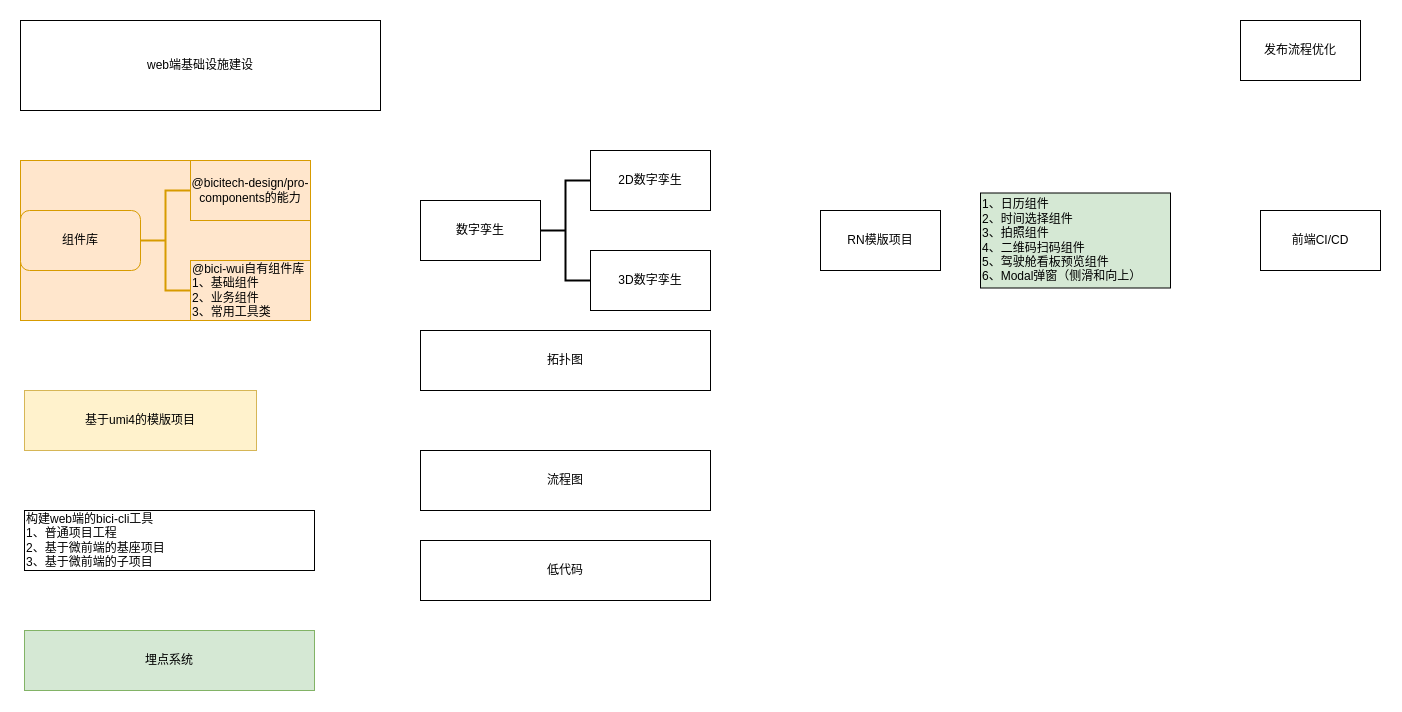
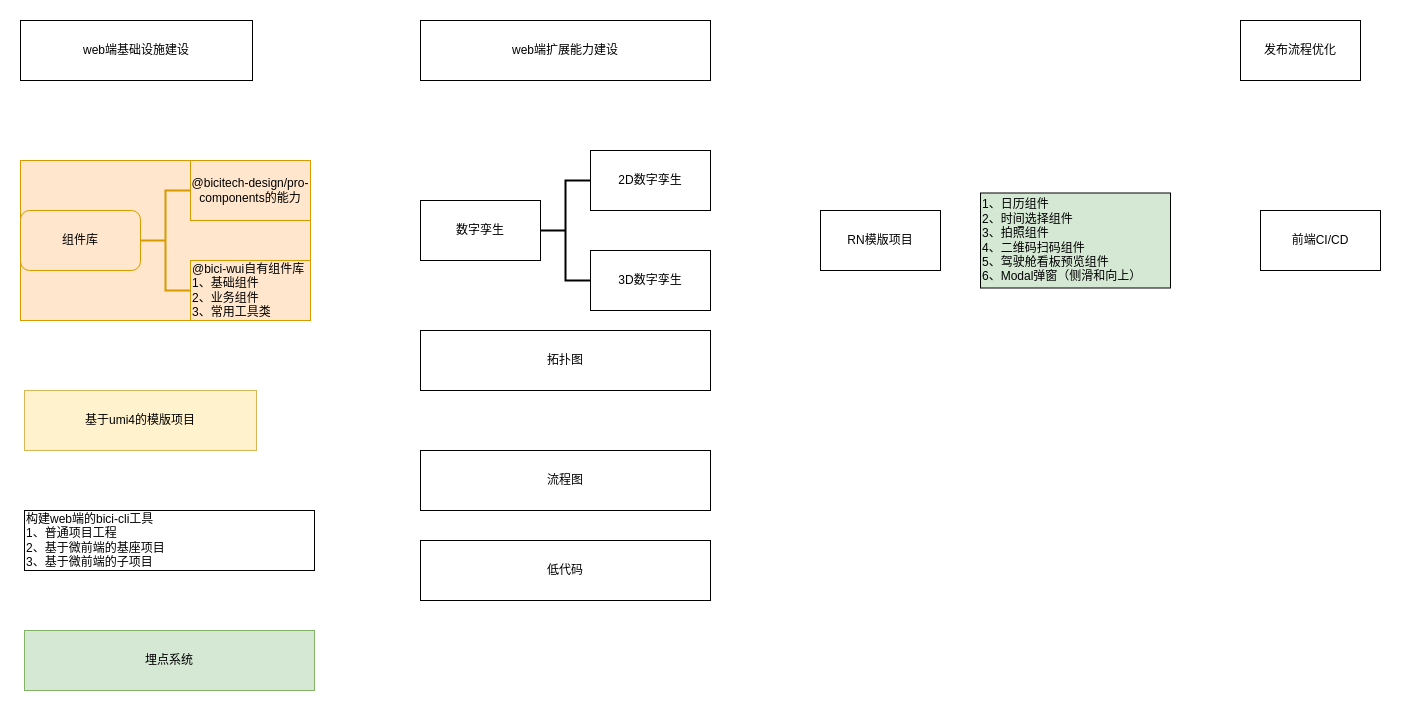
none -> (566, 51)
(201, 66) -> (137, 51)
